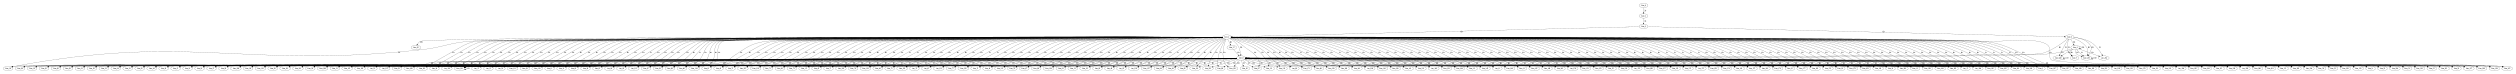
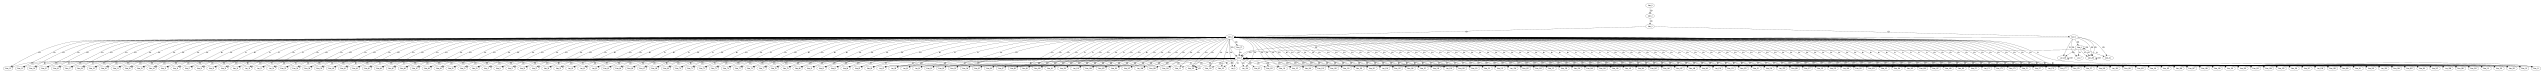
none -> (701, 59)
none -> (570, 69)
